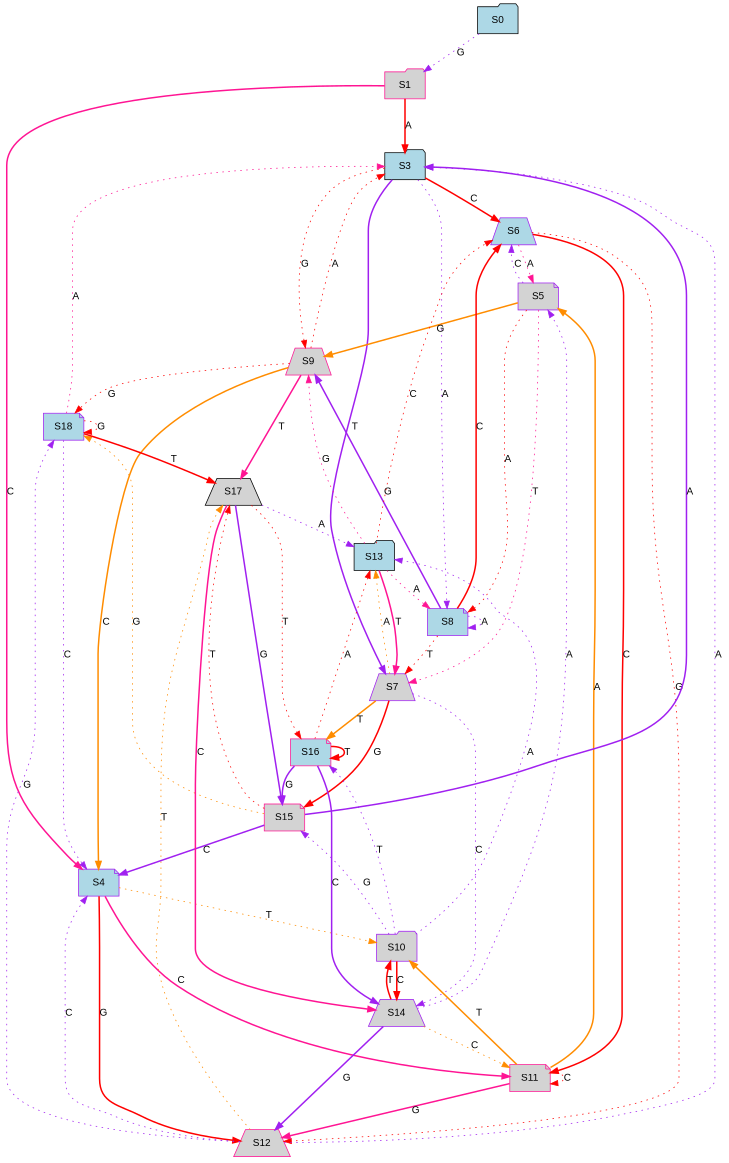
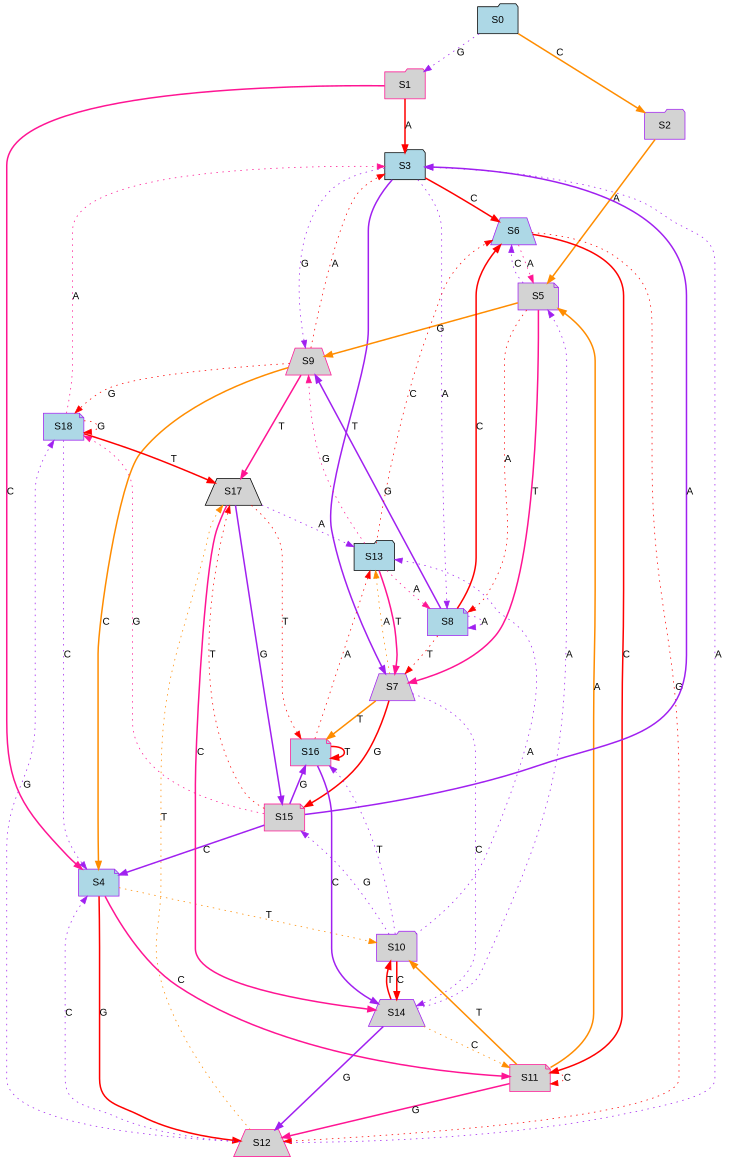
none -> (665, 126)
(307, 233) -> (307, 233)
(528, 522) -> (528, 522)
(133, 658) -> (133, 658)
(285, 780) -> (296, 788)
